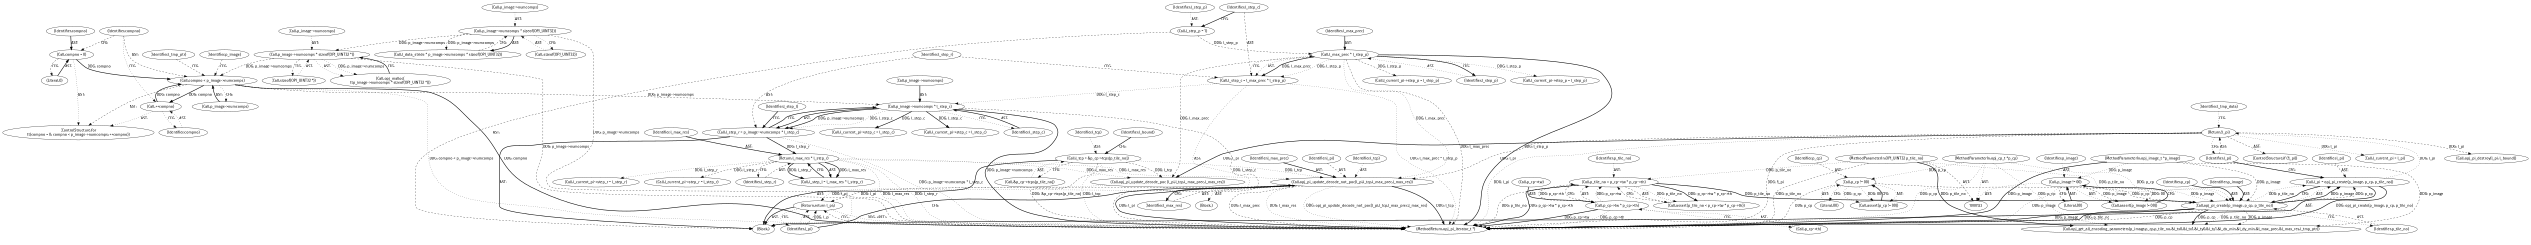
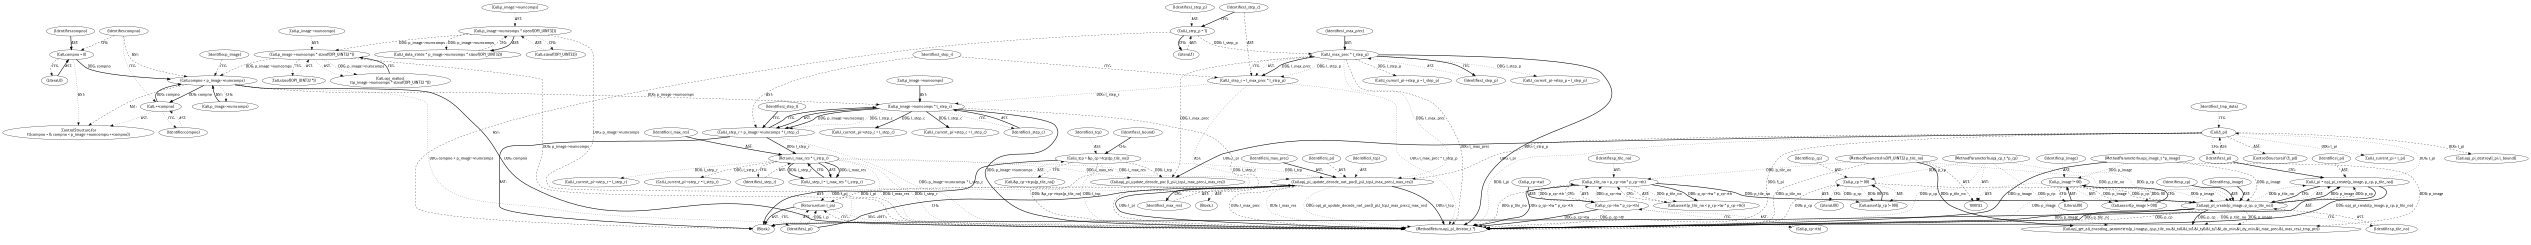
(169, 55) -> none
none -> (1186, 55)
(2219, 133) -> (2219, 133)
